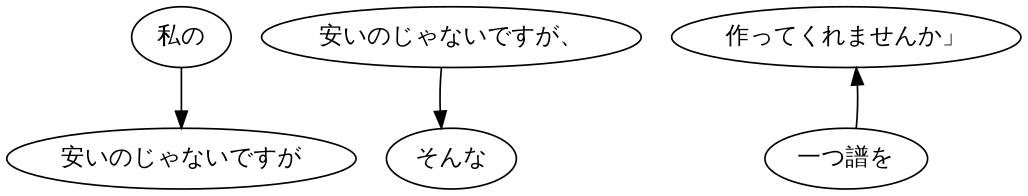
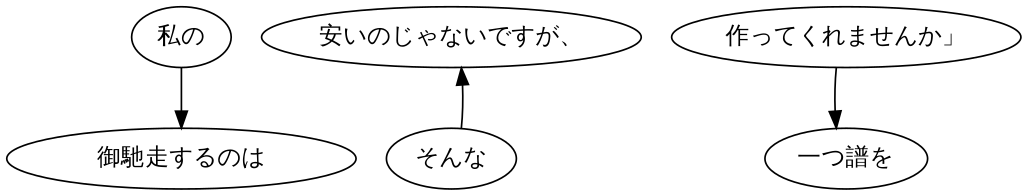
(440, 90) -> (463, 107)
(858, 107) -> (835, 90)
(181, 159) -> (181, 159)
